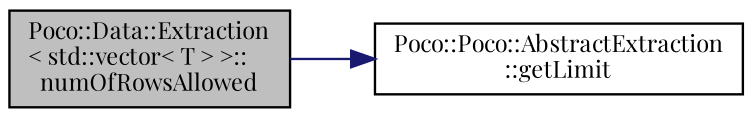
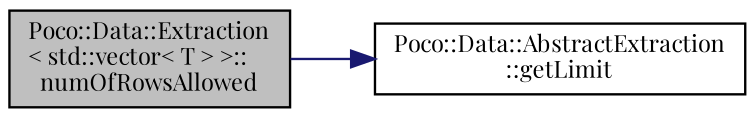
(559, 59) -> (560, 59)
